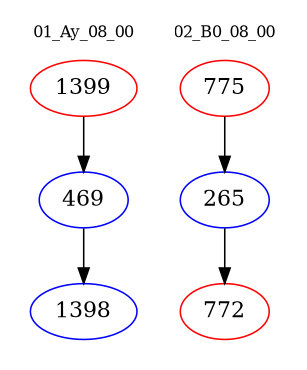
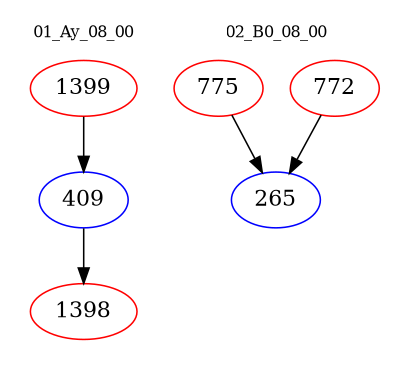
(84, 200) -> (84, 200)
(225, 248) -> (309, 137)
(84, 312) -> (84, 312)
